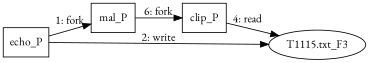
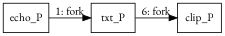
(113, 18) -> (113, 18)
(317, 45) -> none
